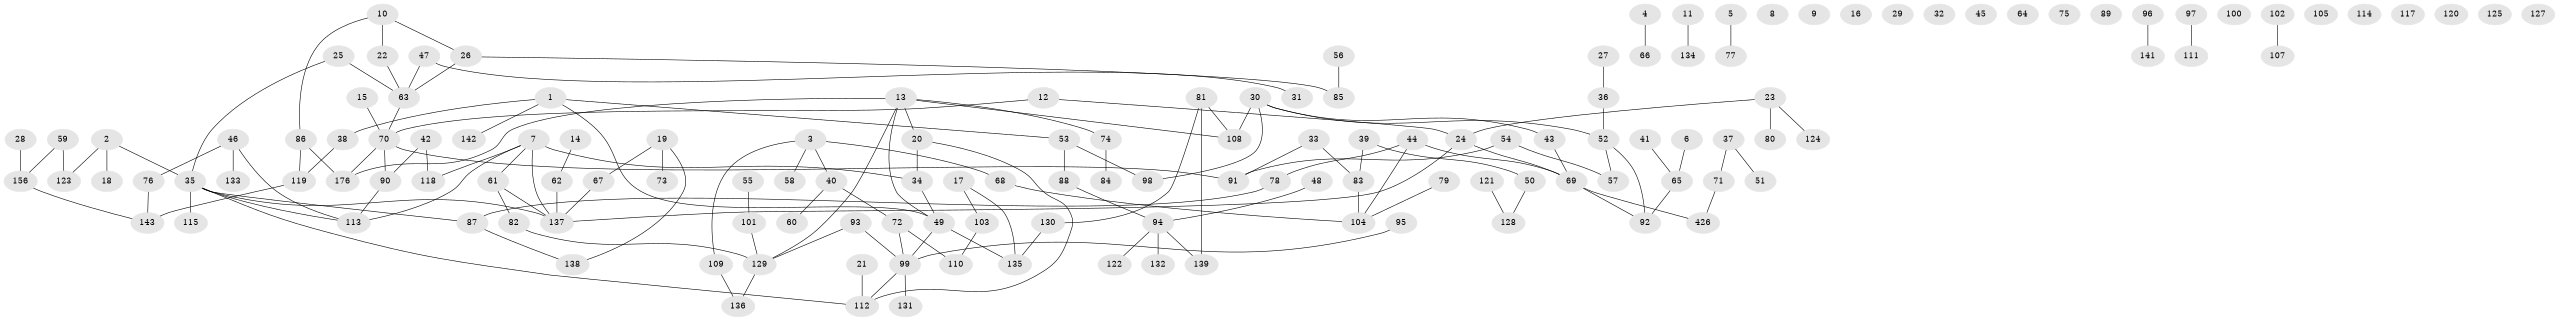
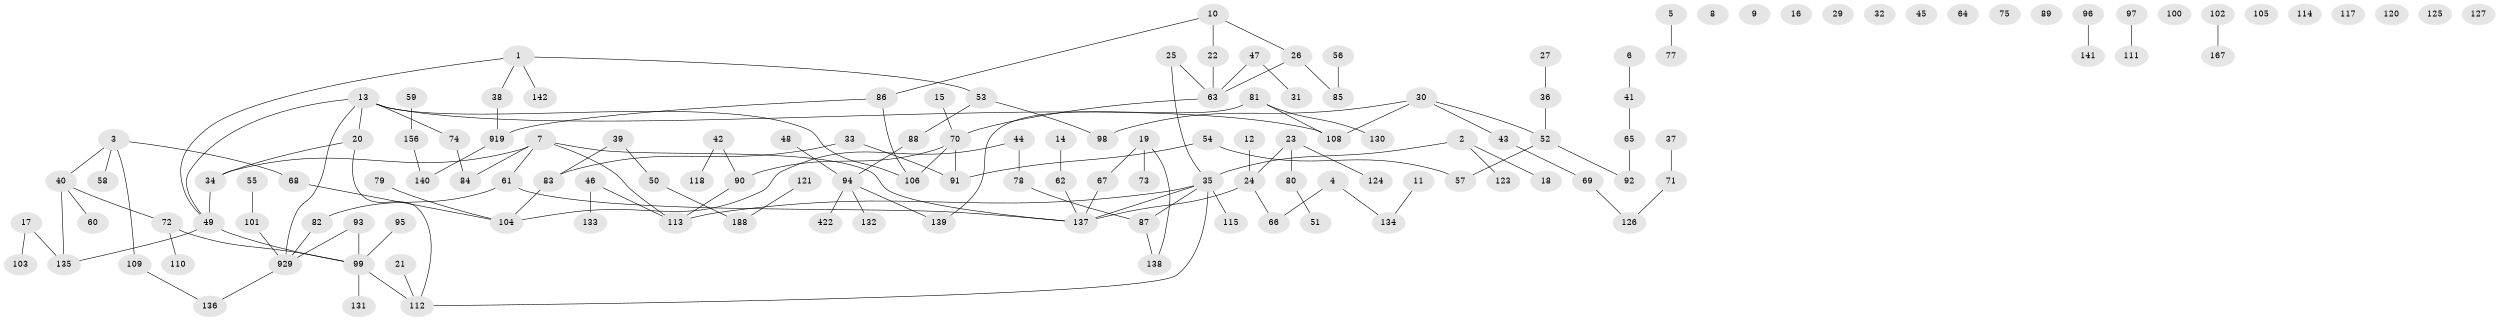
(2278, 56) -> (2218, 56)
(759, 111) -> none
(21, 140) -> none
(1508, 157) -> (1262, 202)
(1493, 159) -> none
(63, 160) -> none
(1682, 160) -> (1630, 77)
(1745, 160) -> (1301, 199)
(472, 164) -> (503, 160)
(149, 181) -> none
(299, 181) -> (497, 140)
(343, 181) -> (913, 181)
none -> (1361, 202)
(1608, 202) -> none
(147, 223) -> (423, 181)
(1508, 223) -> (740, 223)
(1703, 223) -> (1630, 223)
(969, 244) -> none
(1029, 247) -> (63, 223)
(760, 265) -> (285, 265)
(1115, 265) -> (826, 223)
